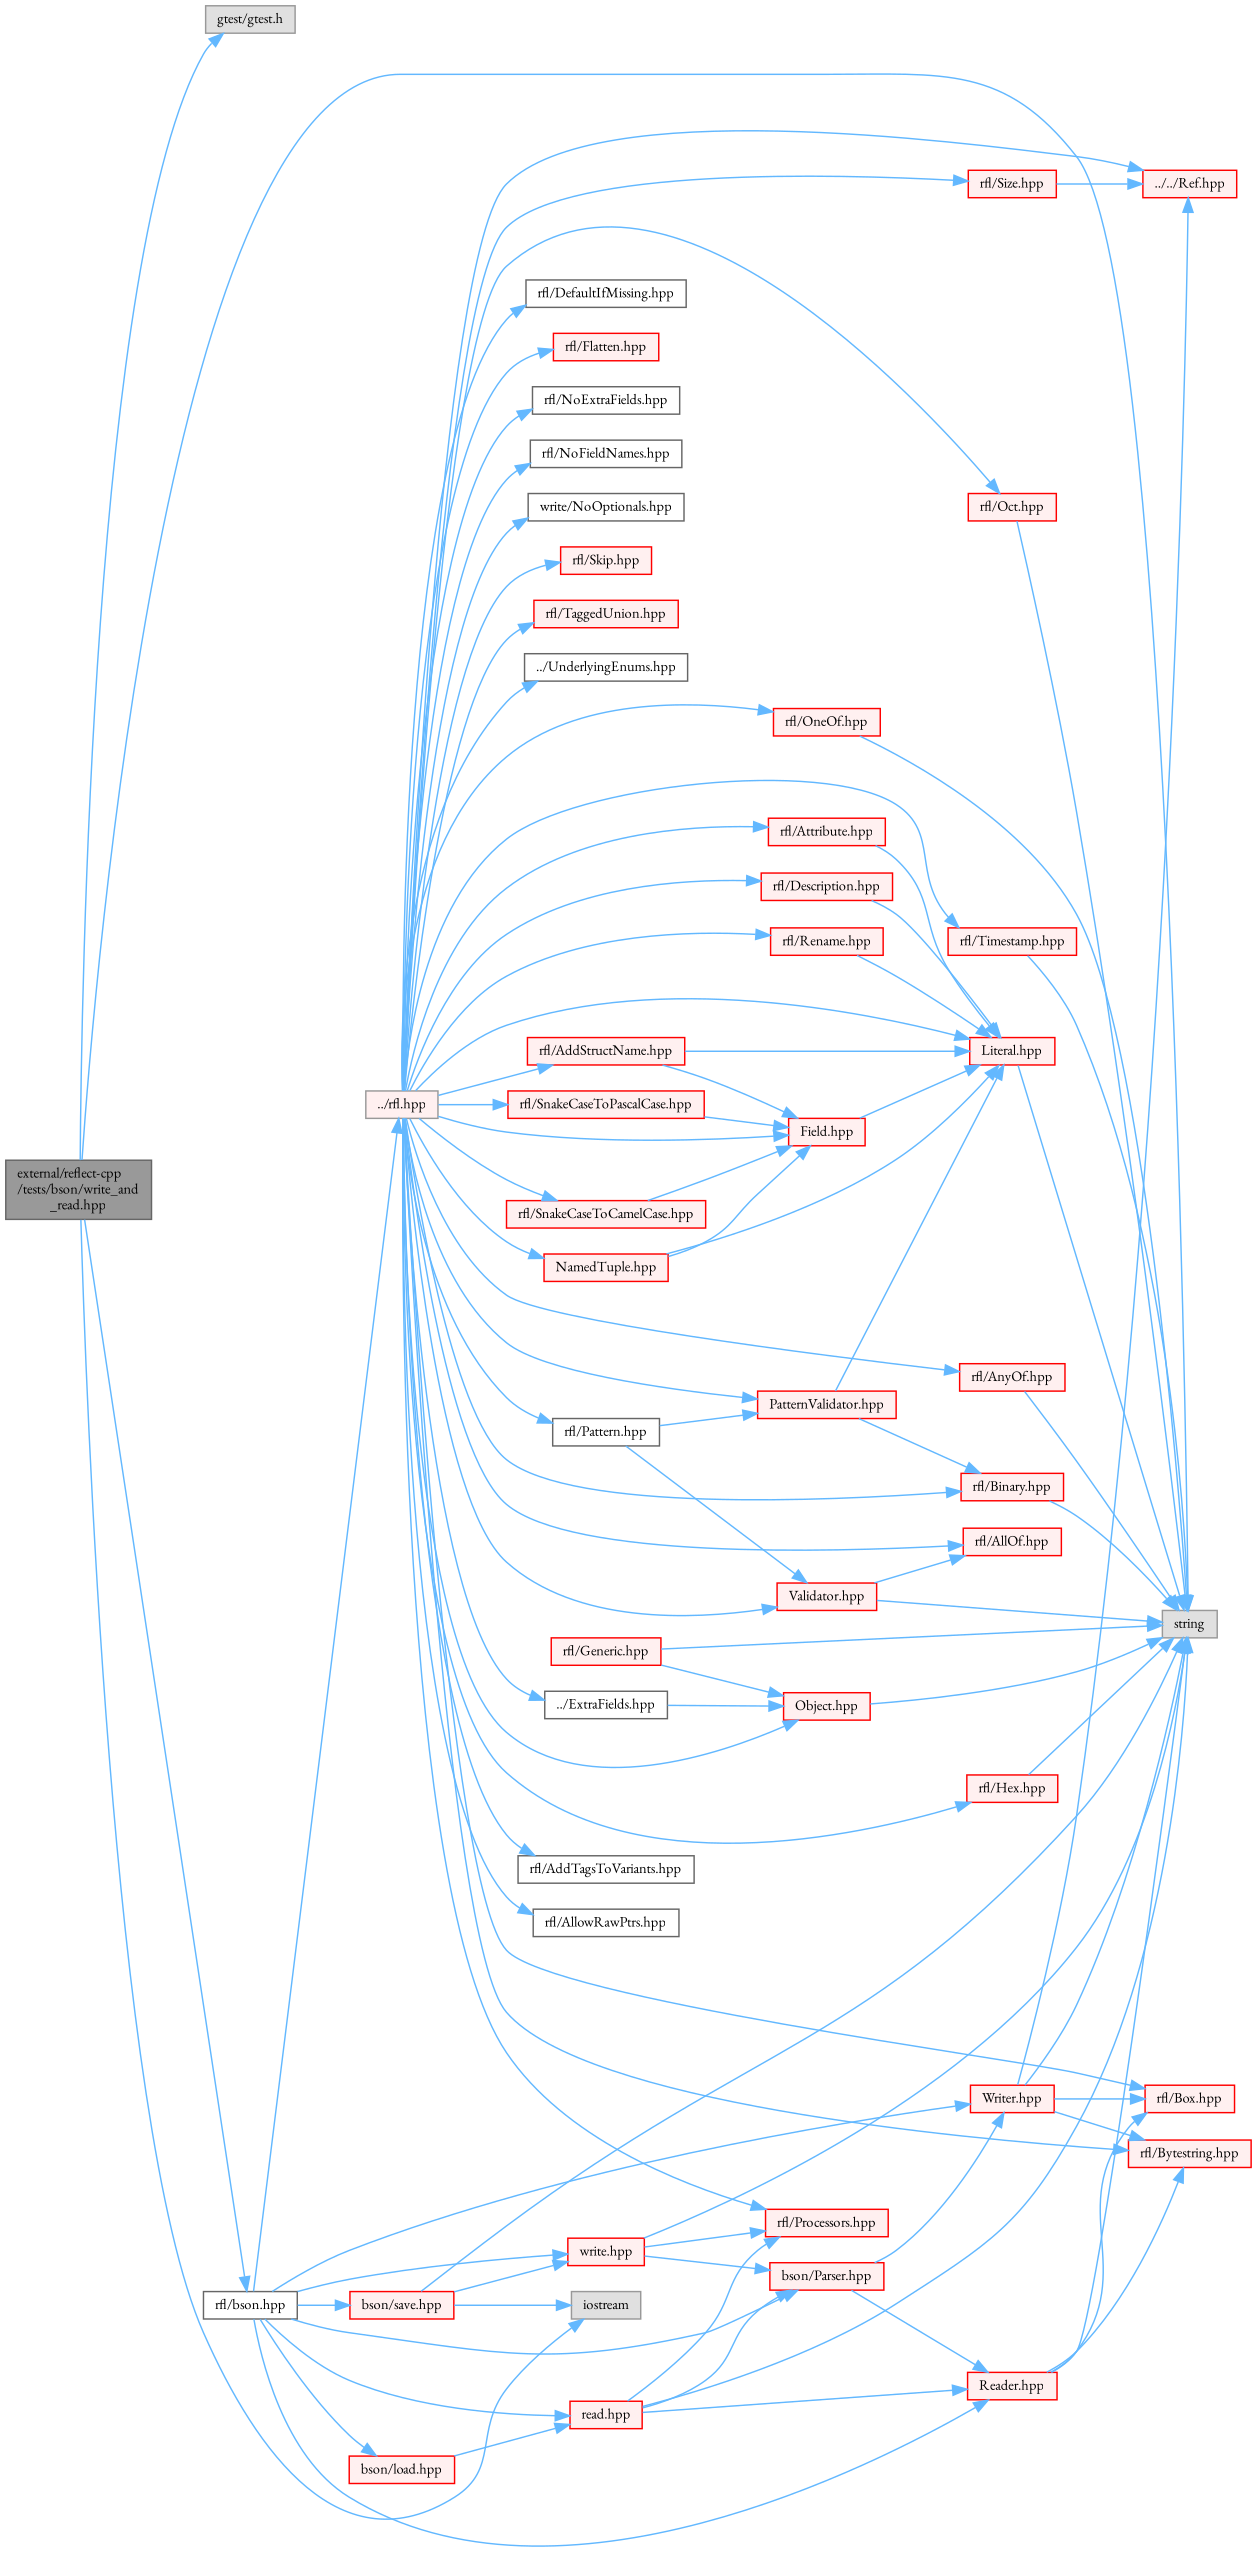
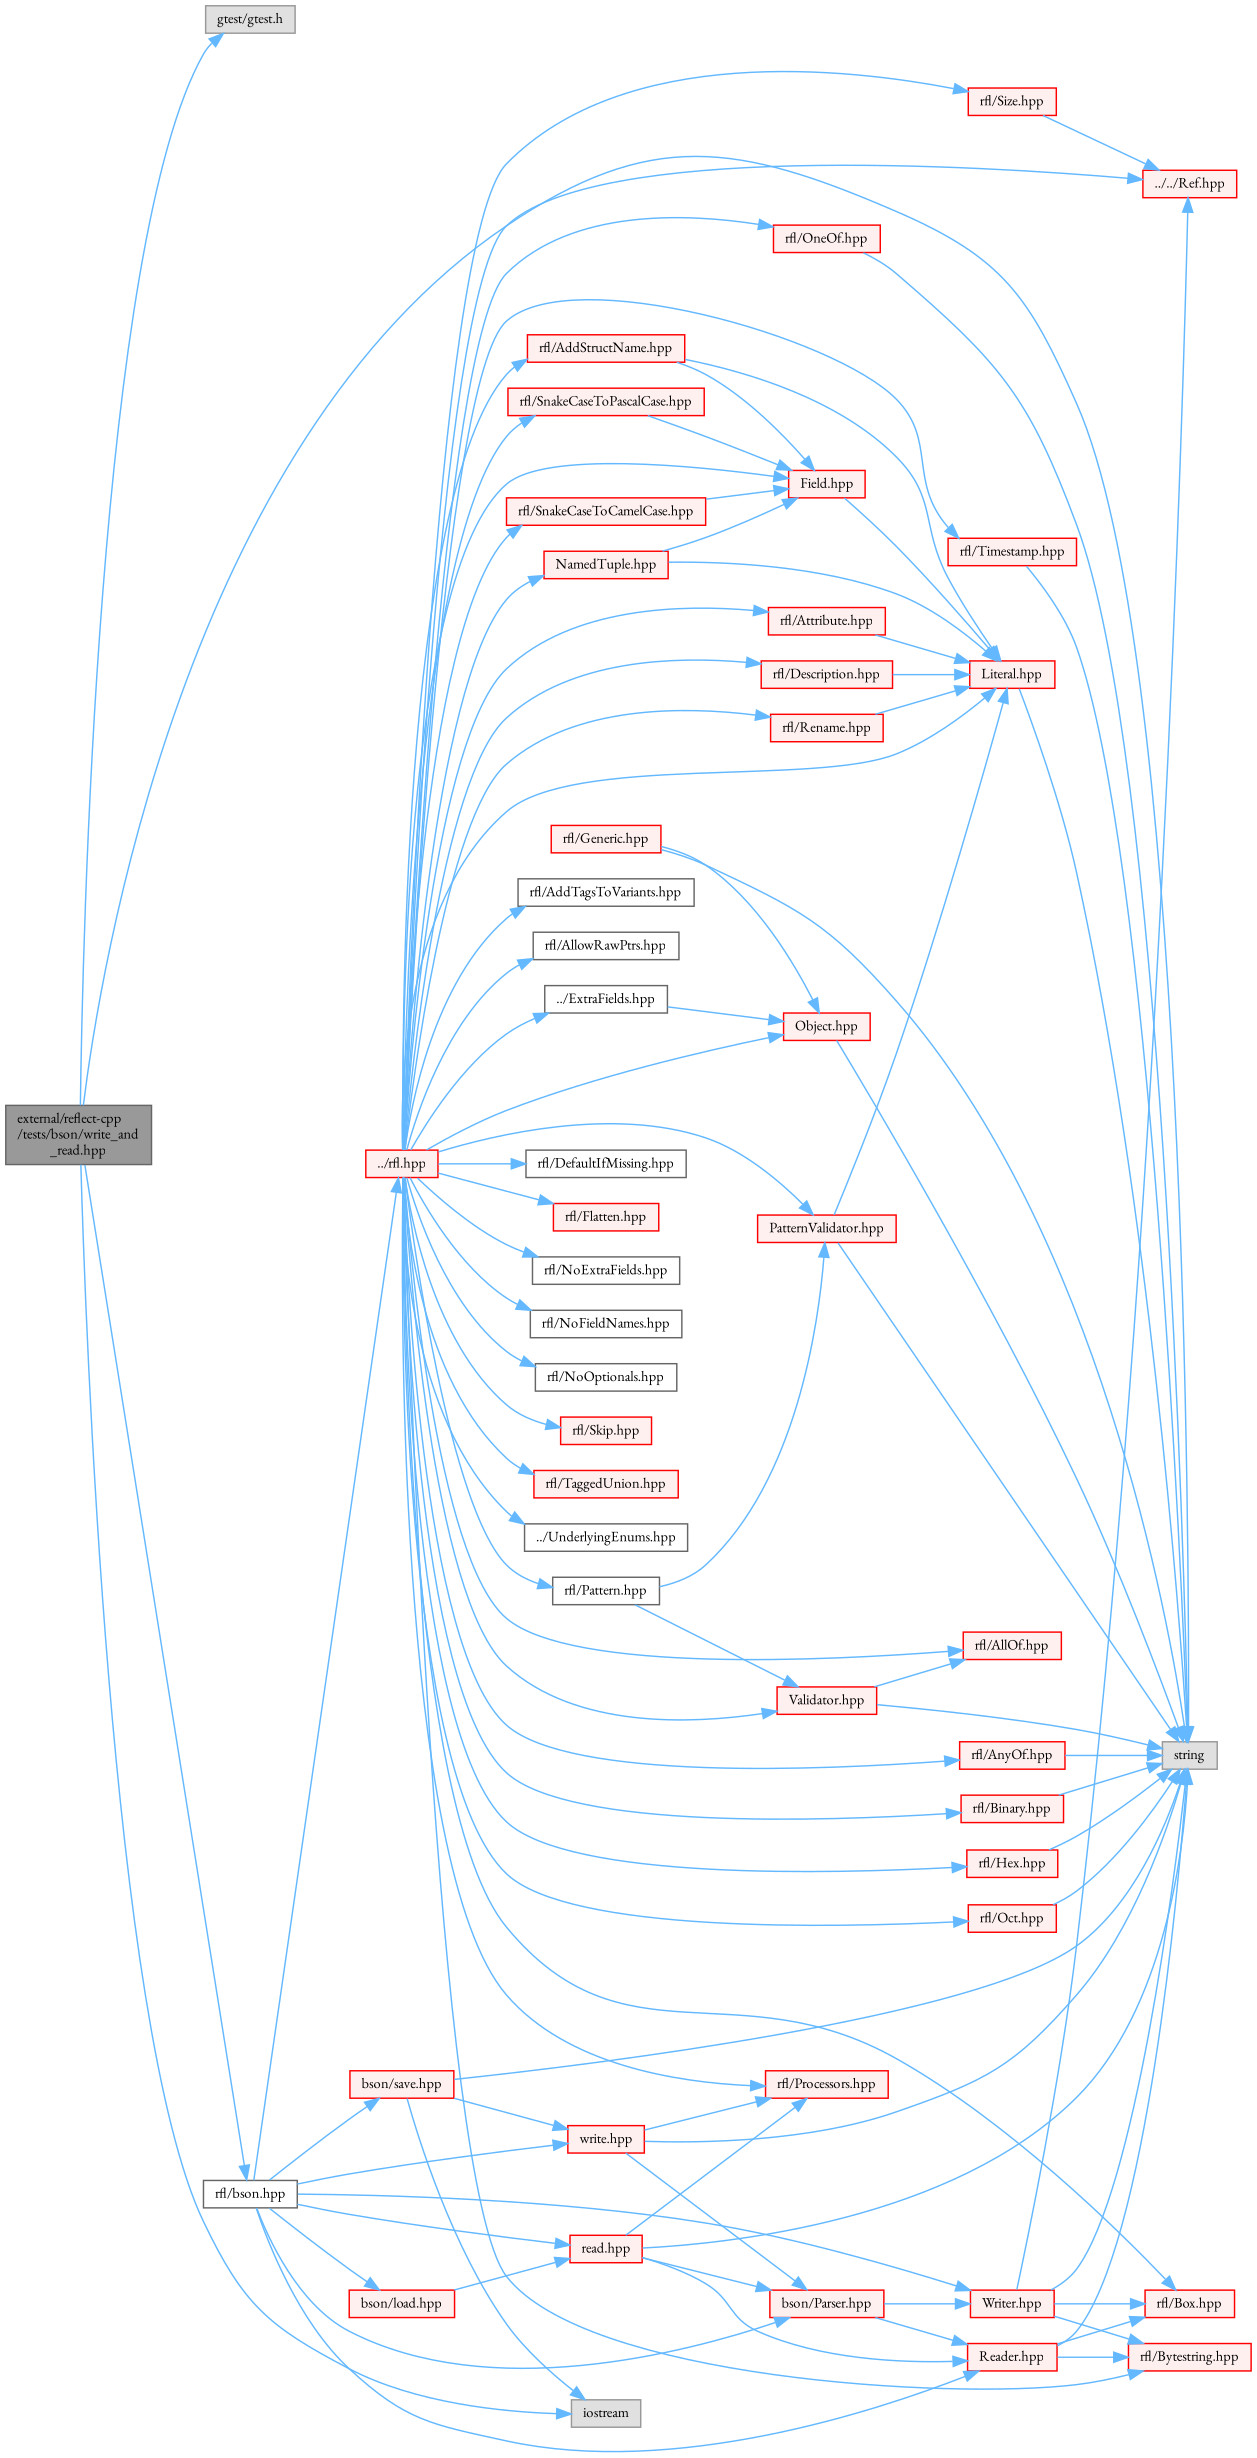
(606, 507) -> (606, 1377)
(402, 1105) -> (402, 1164)
(913, 1443) -> (1004, 1486)
